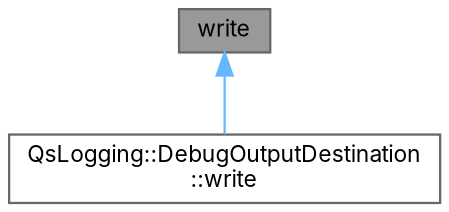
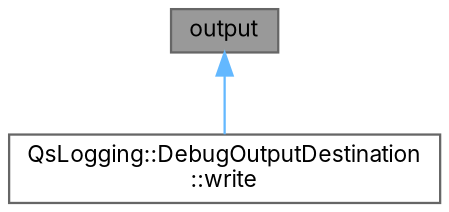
(225, 31) -> (225, 31)
